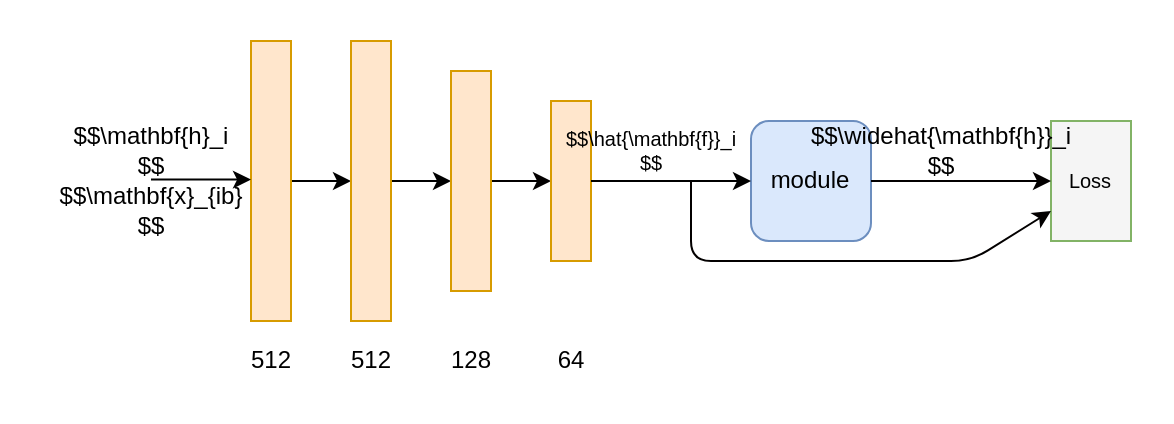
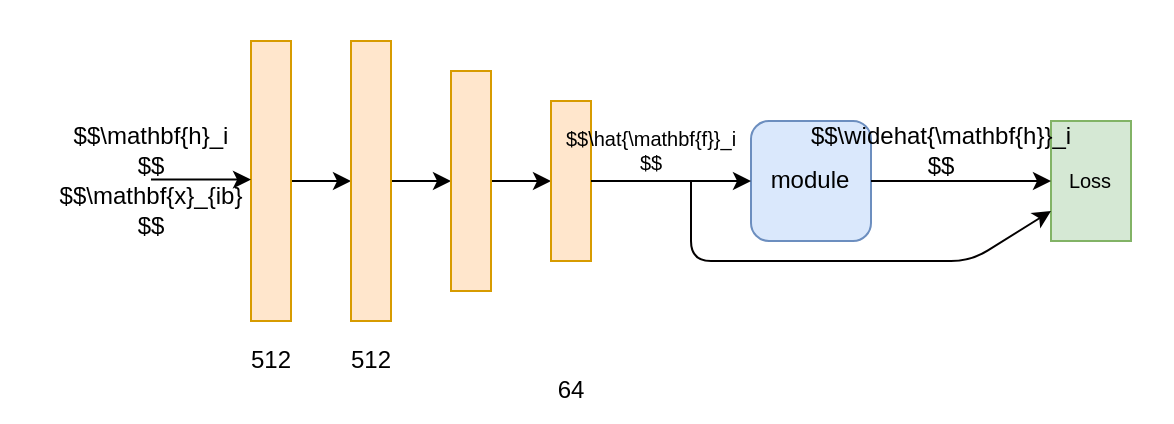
(1091, 181) -> (1091, 181)
(471, 361) -> none
(571, 361) -> (571, 391)
